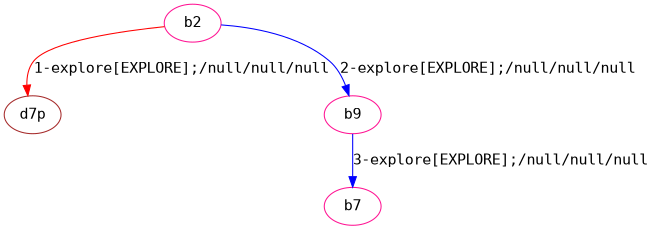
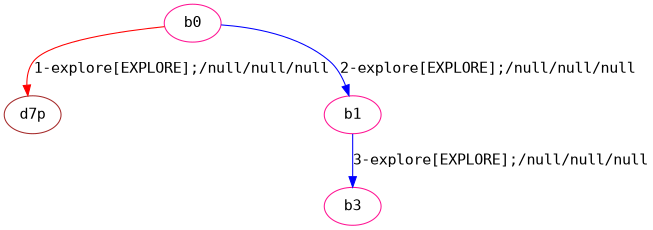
(193, 23) -> (193, 23)
(353, 115) -> (353, 115)
(353, 206) -> (353, 206)
